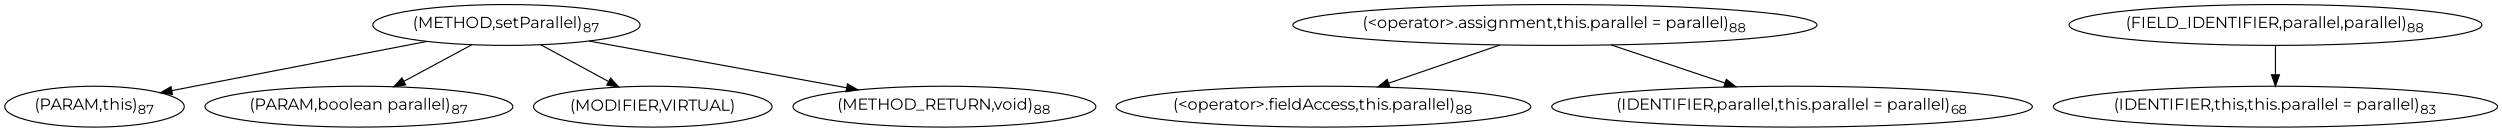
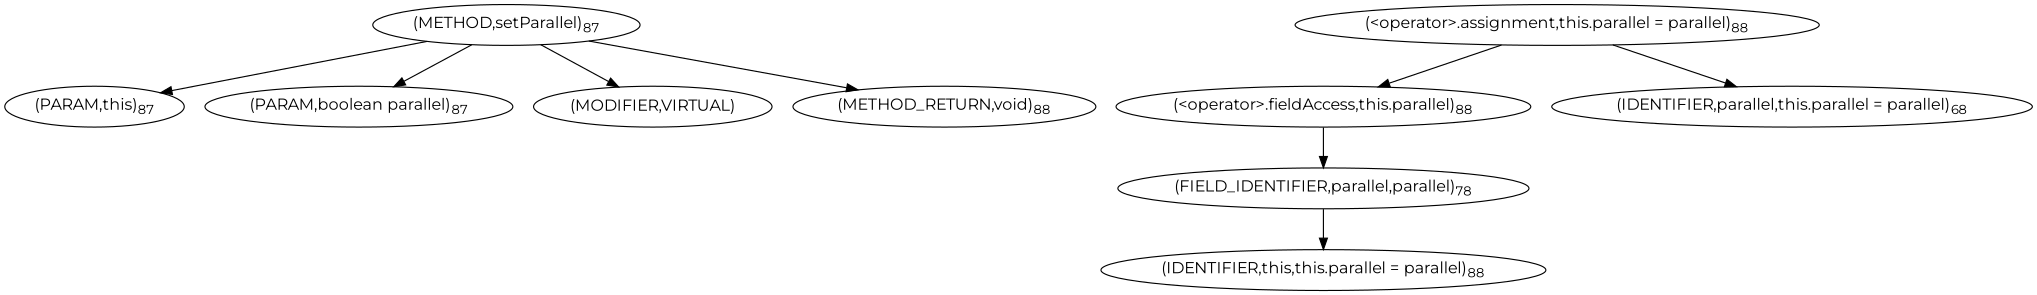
(2416, 23) -> (1464, 187)
(2429, 105) -> (1477, 268)
none -> (1323, 142)
